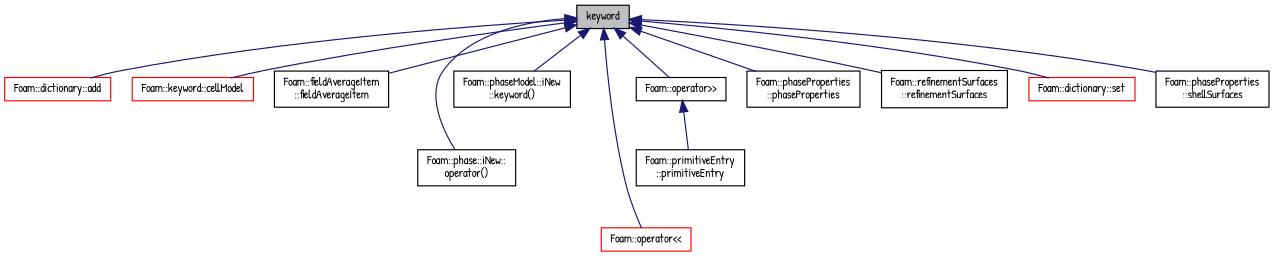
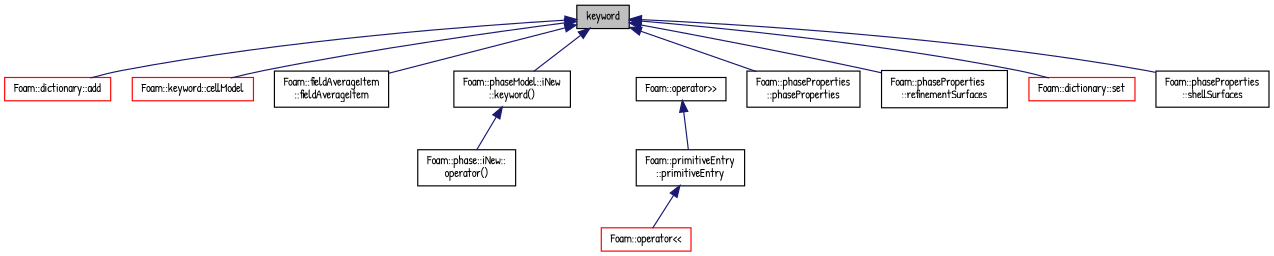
(475, 43) -> (486, 133)
(647, 57) -> none
(944, 89) -> (944, 89)
(616, 136) -> (663, 212)
